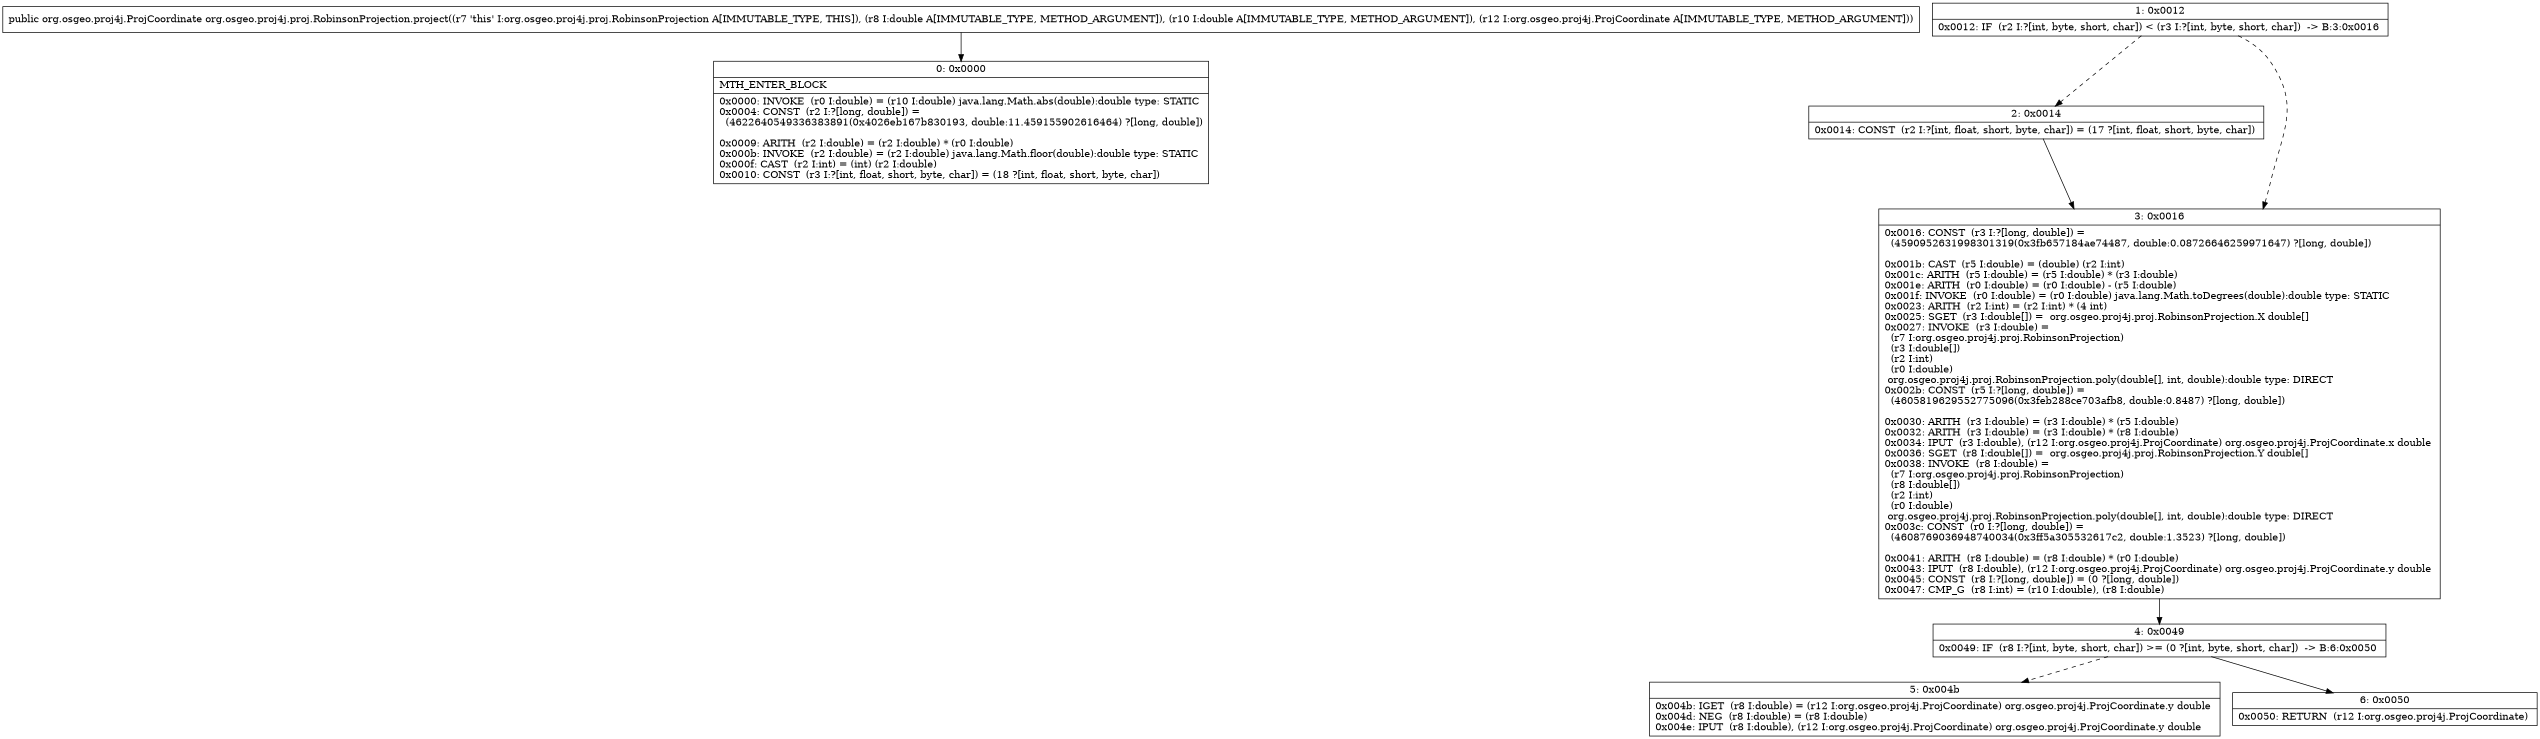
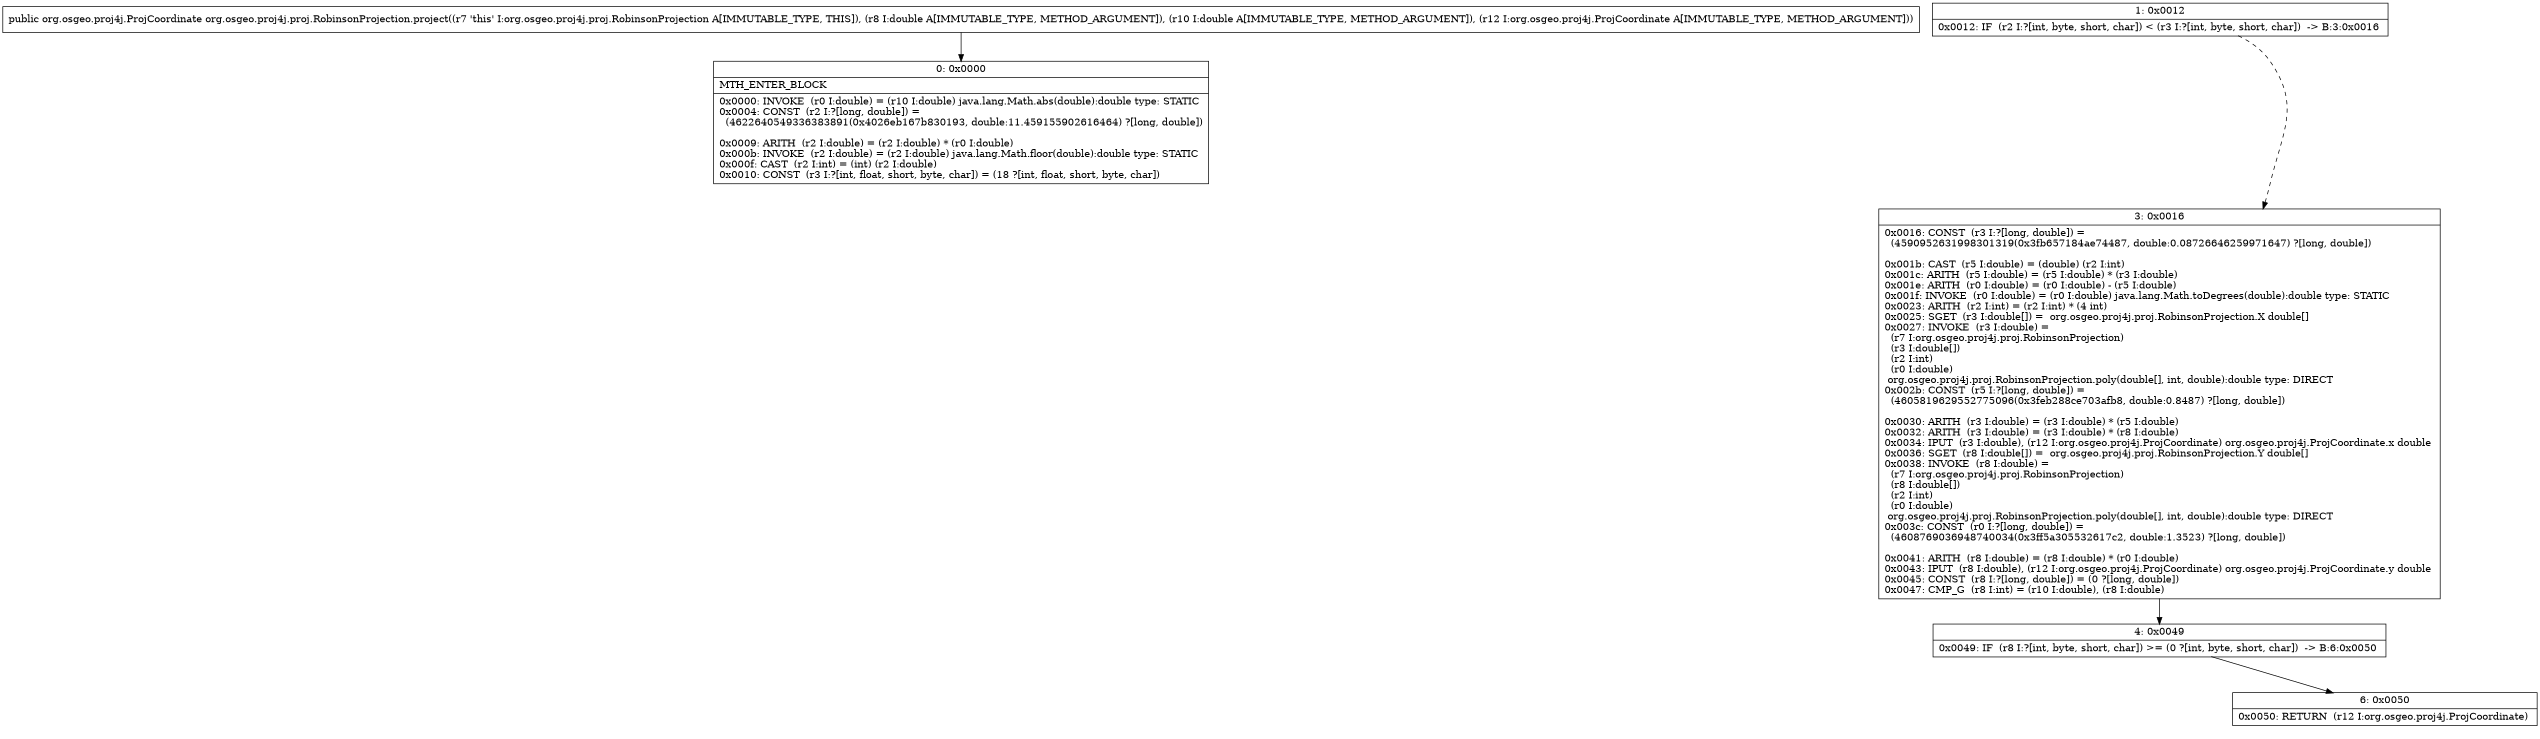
(2036, 122) -> none
(1935, 709) -> none
